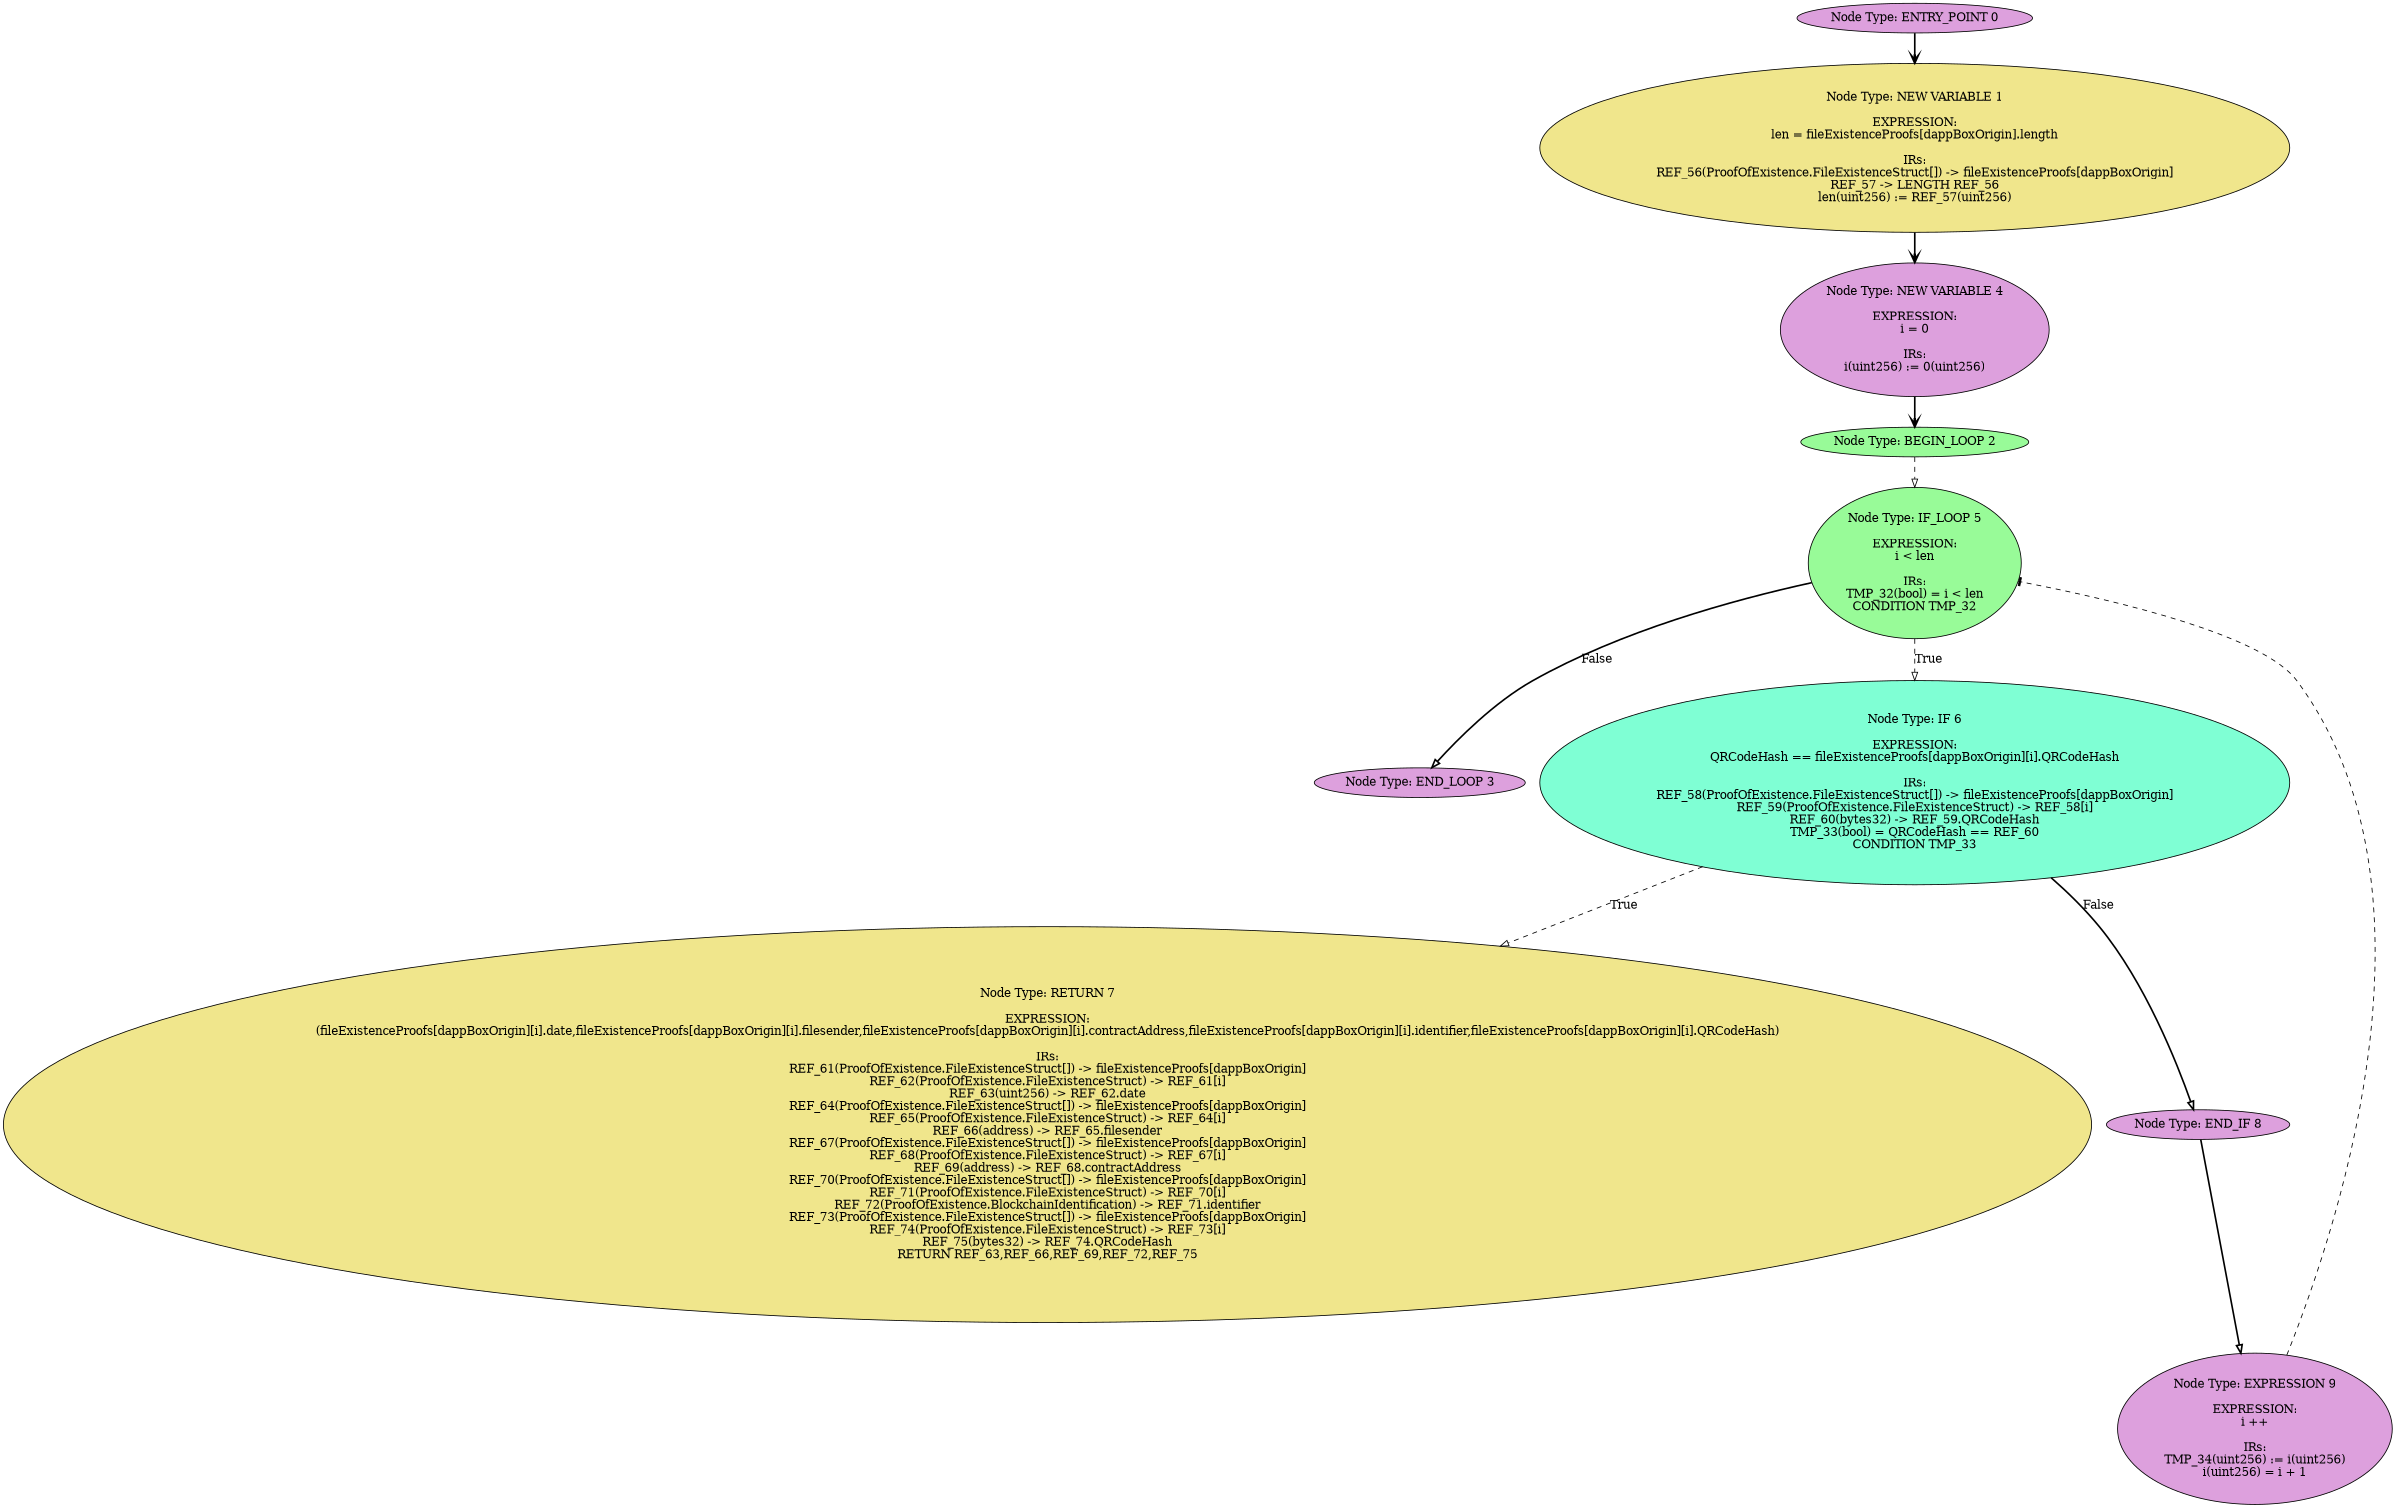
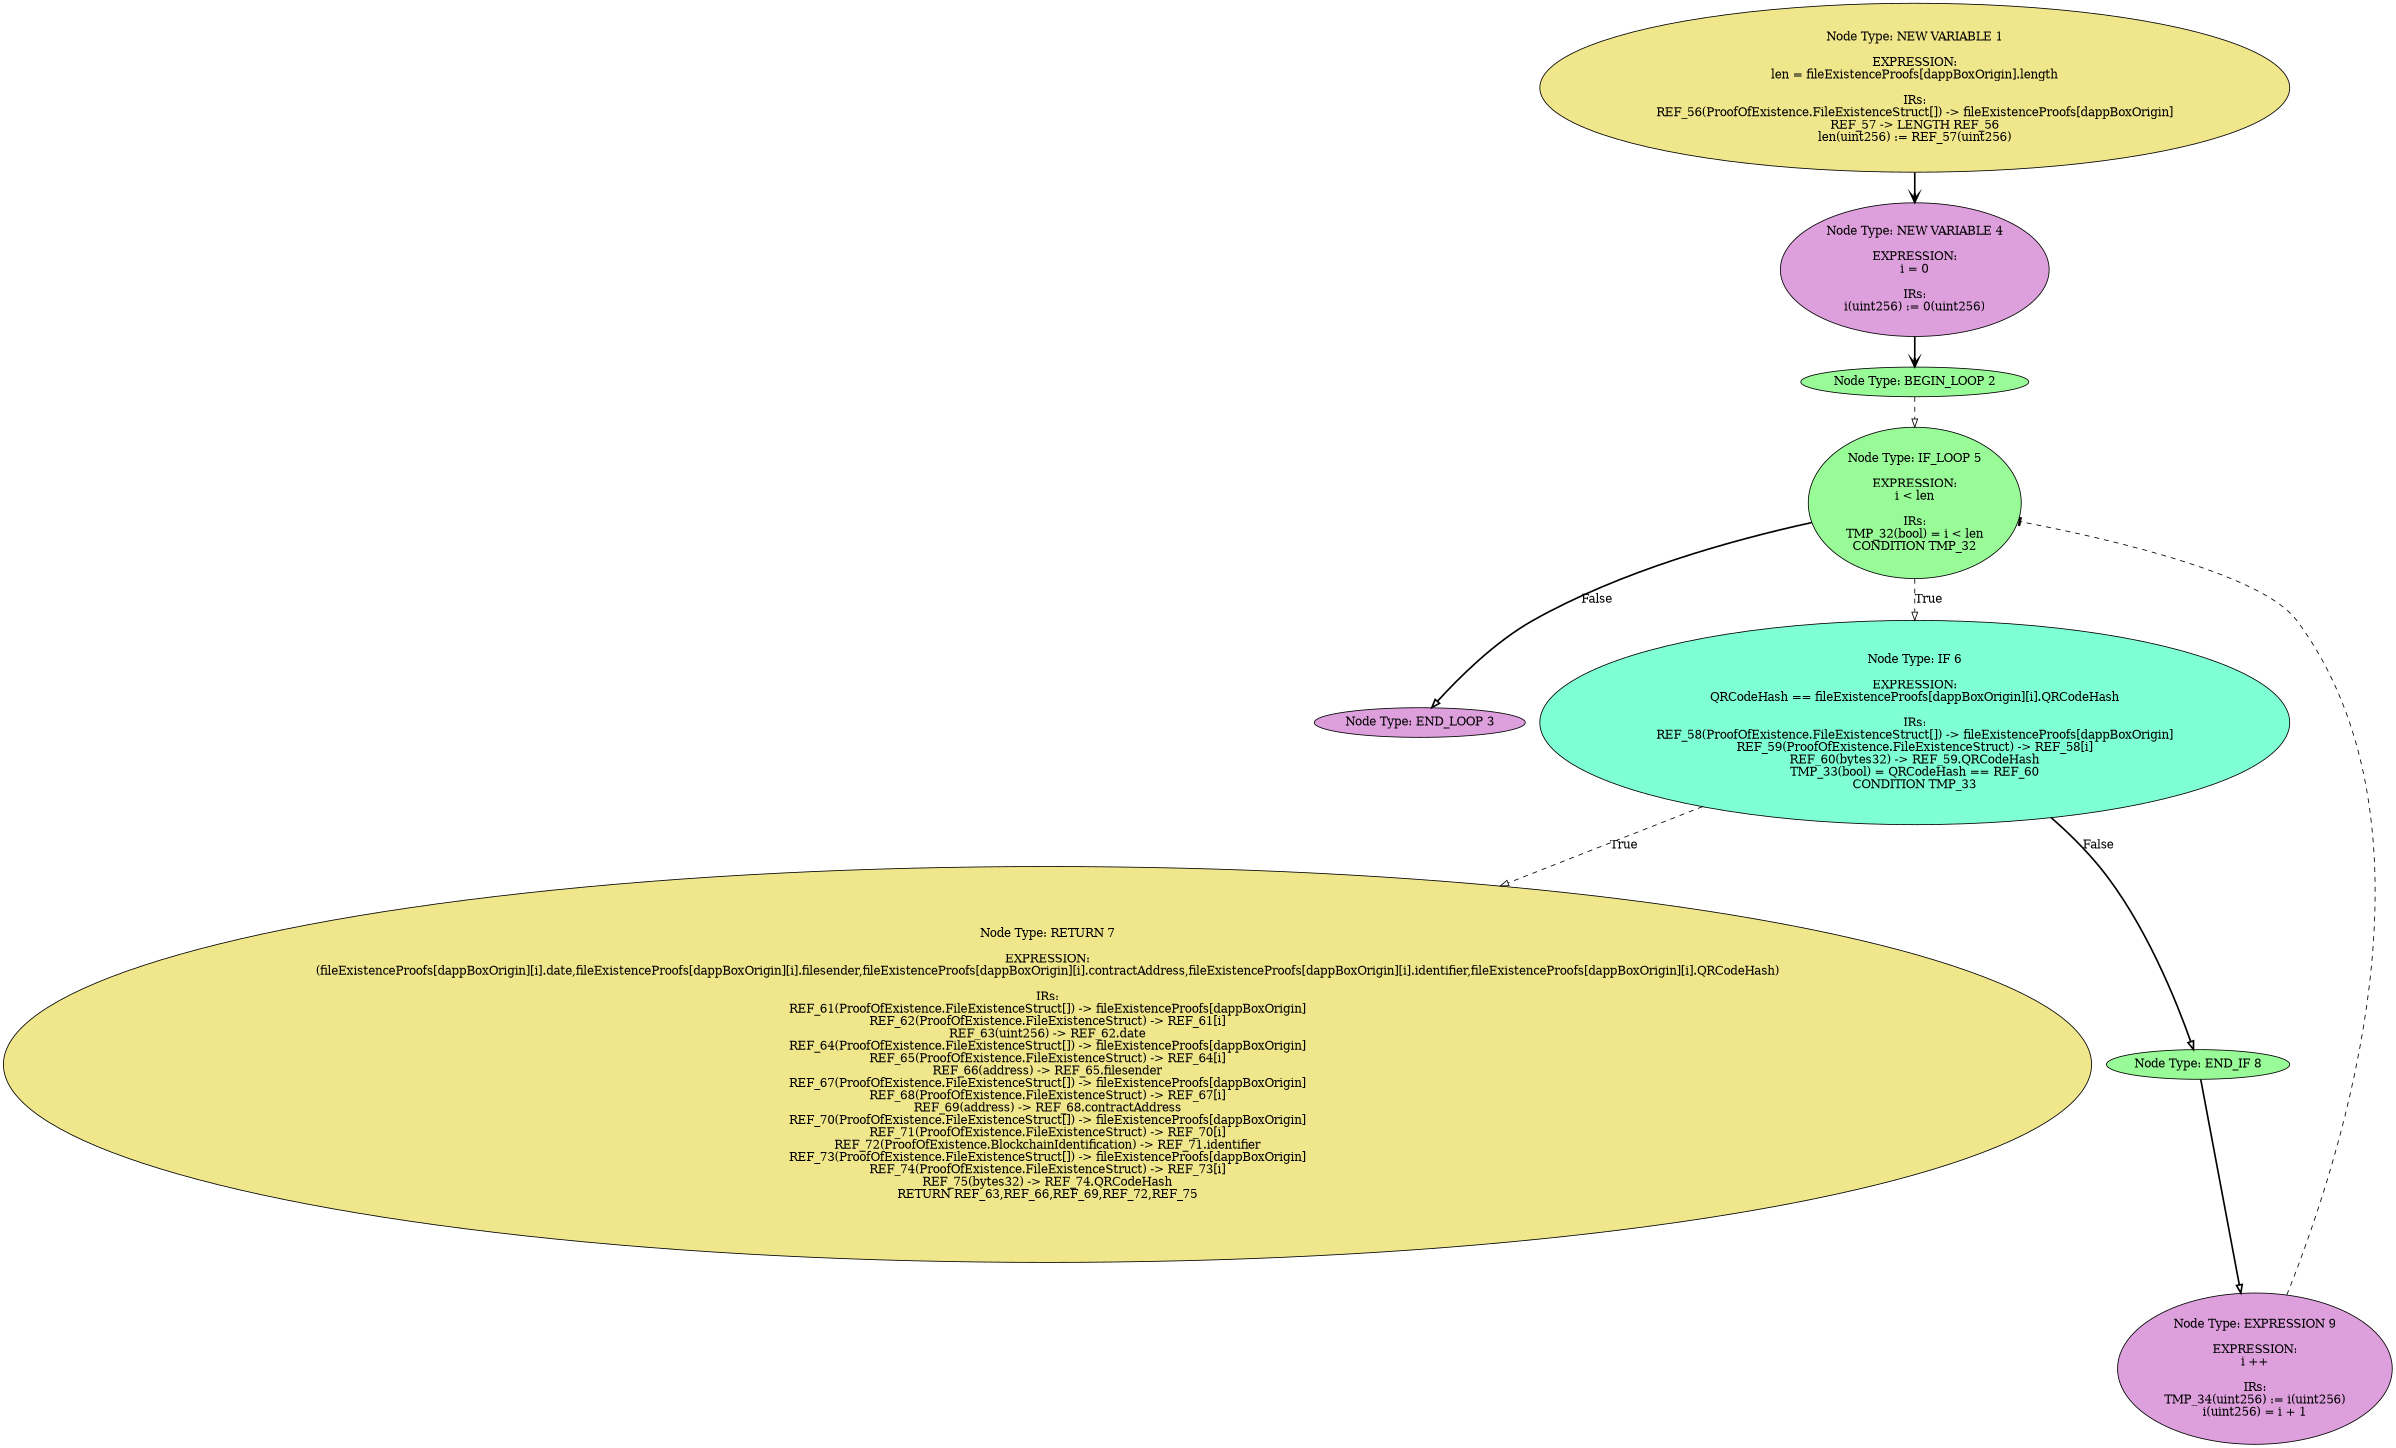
(1915, 18) -> none
(2198, 1125) -> (2198, 1064)
